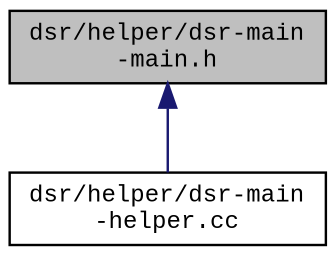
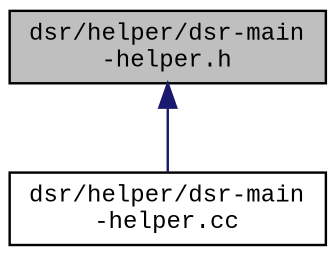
(168, 47) -> (168, 47)
